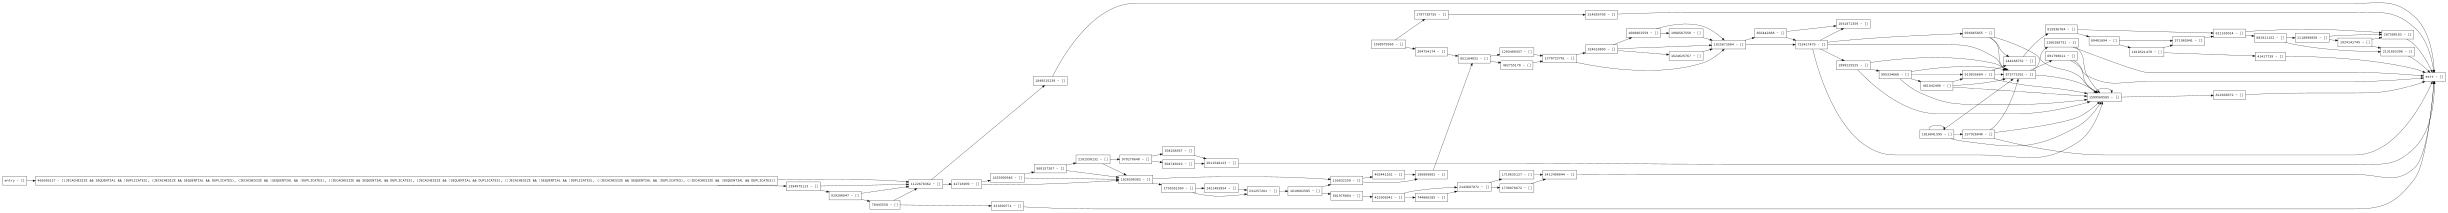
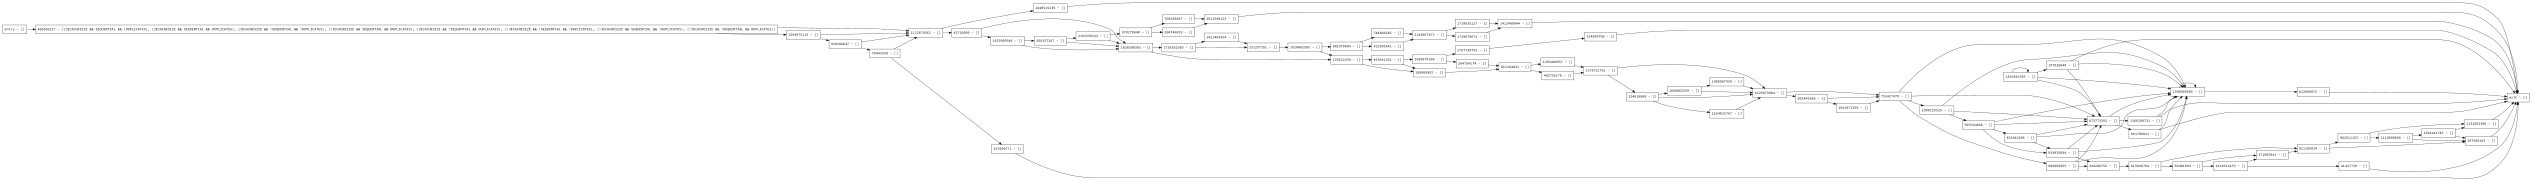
(1831, 35) -> (1873, 102)
none -> (1407, 60)
(1409, 197) -> (1366, 40)
